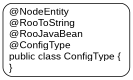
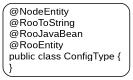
(41, 45) -> (38, 45)
